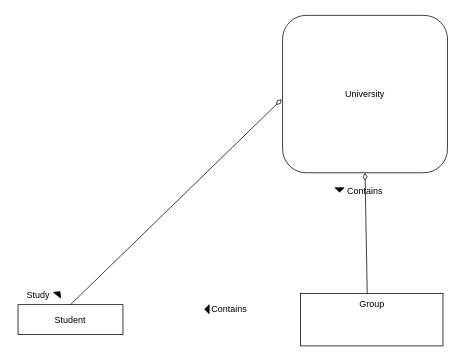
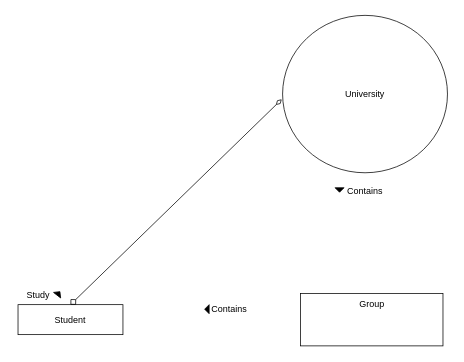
(365, 94) -> (365, 94)
(366, 236) -> none
(74, 301) -> (77, 298)
